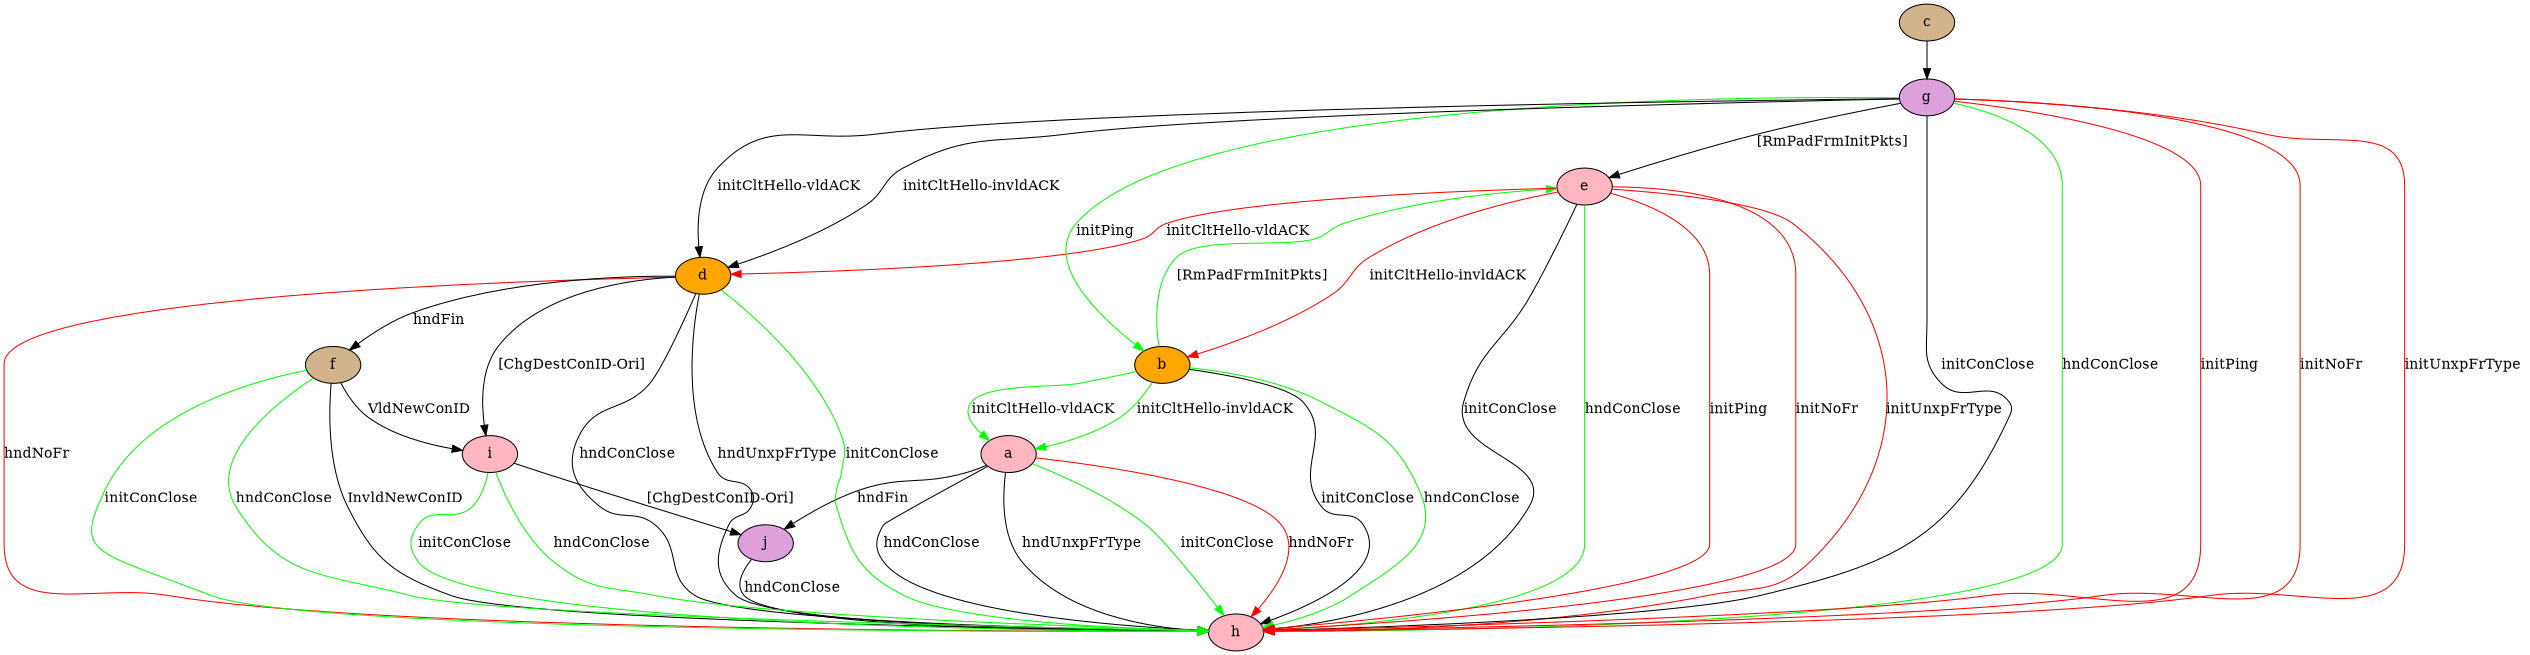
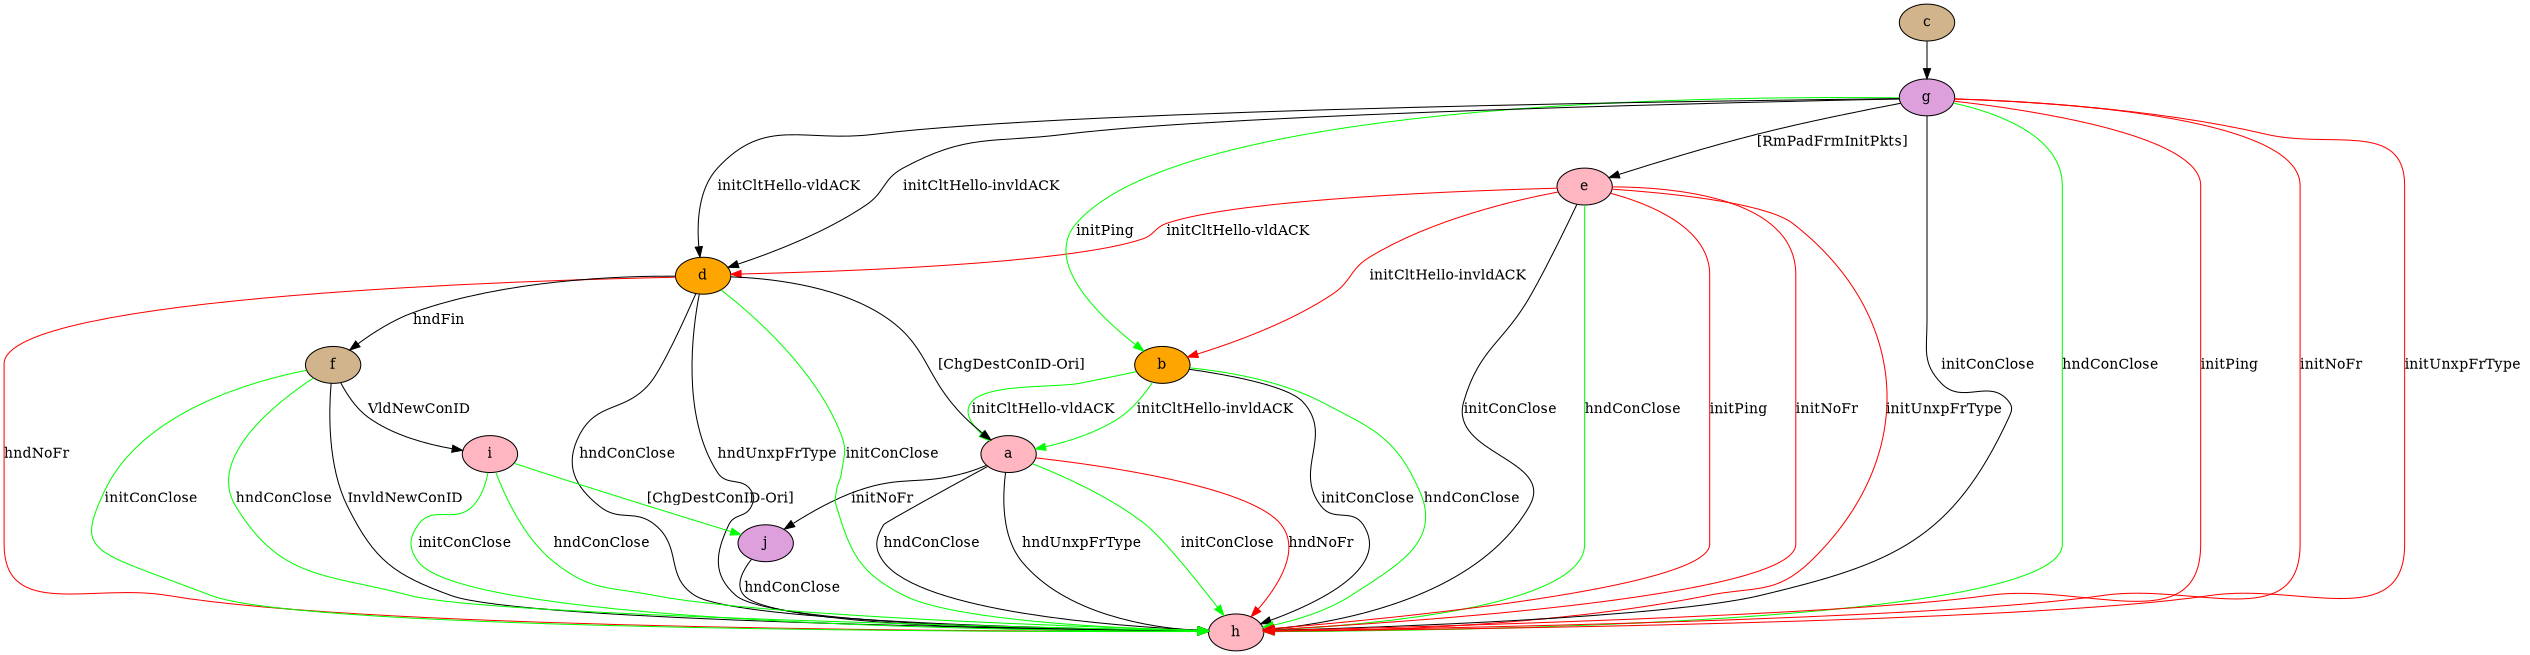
(1317, 238) -> none
(542, 310) -> (882, 315)
(622, 498) -> (622, 498)
(885, 499) -> (885, 499)
